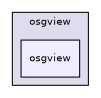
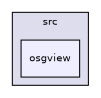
(50, 22) -> (50, 22)
